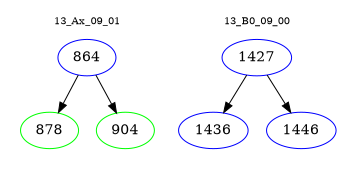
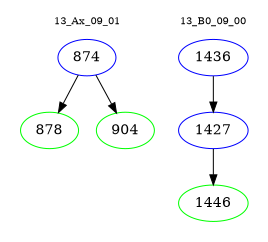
(87, 58) -> (87, 58)
(238, 89) -> (213, 89)
(301, 130) -> (213, 203)
